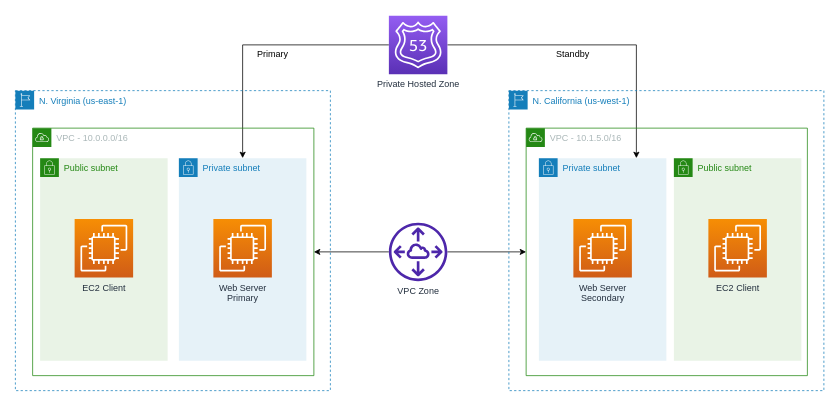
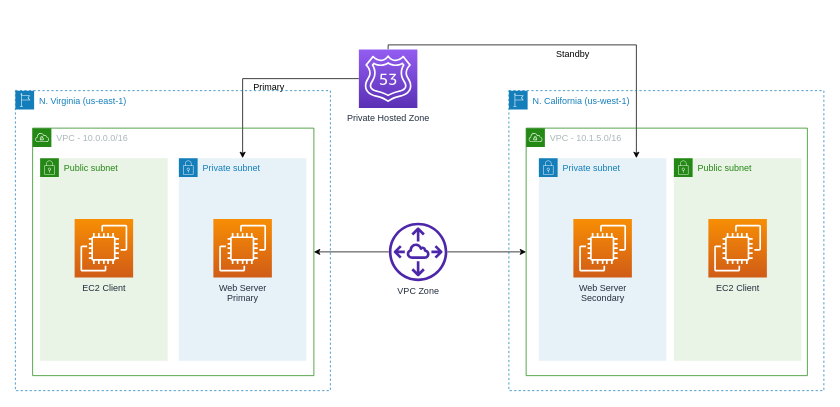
(418, 45) -> (388, 78)
